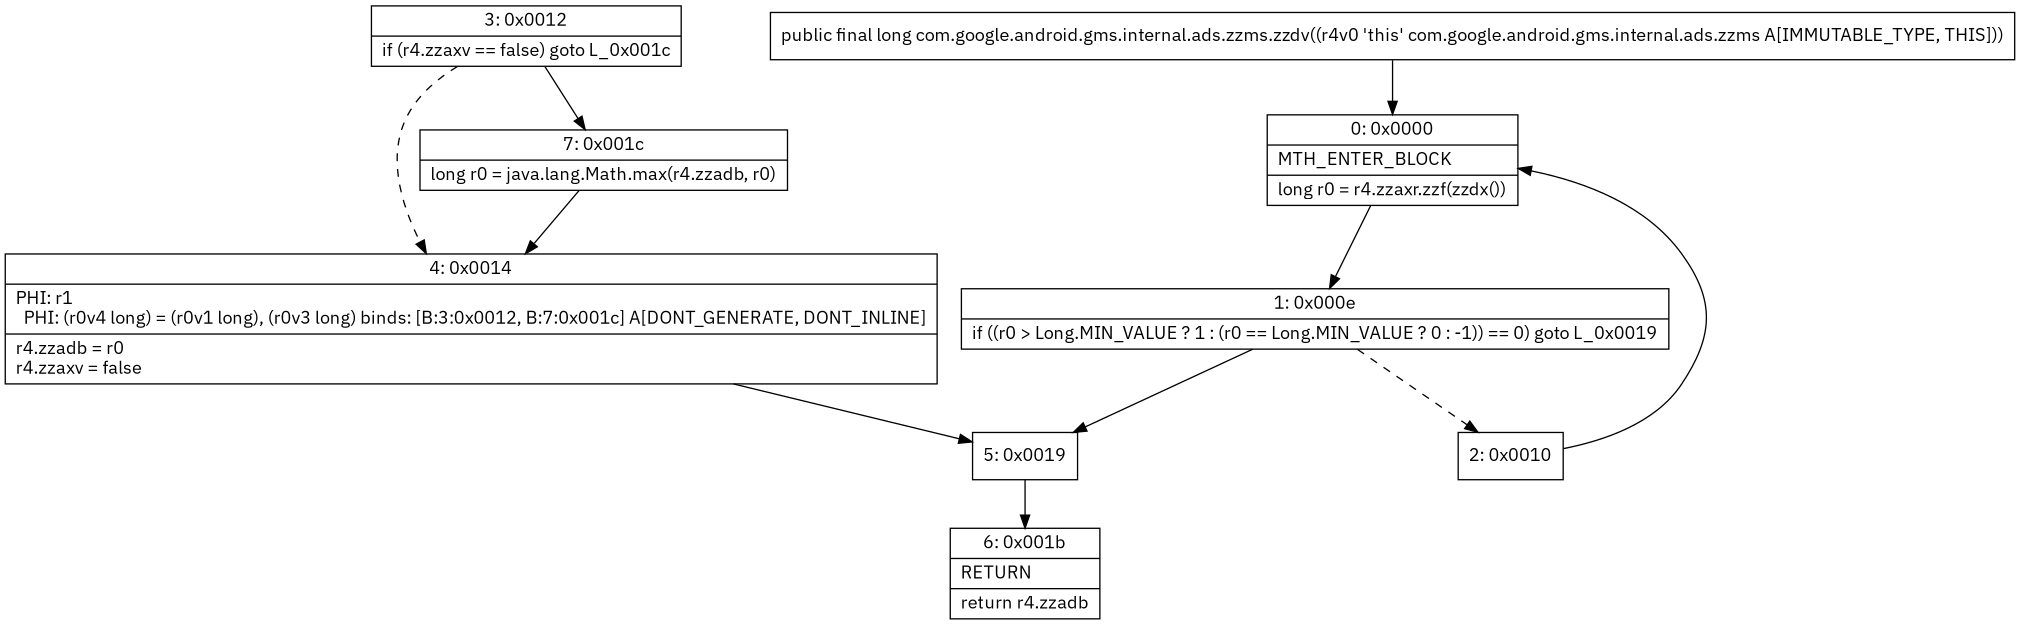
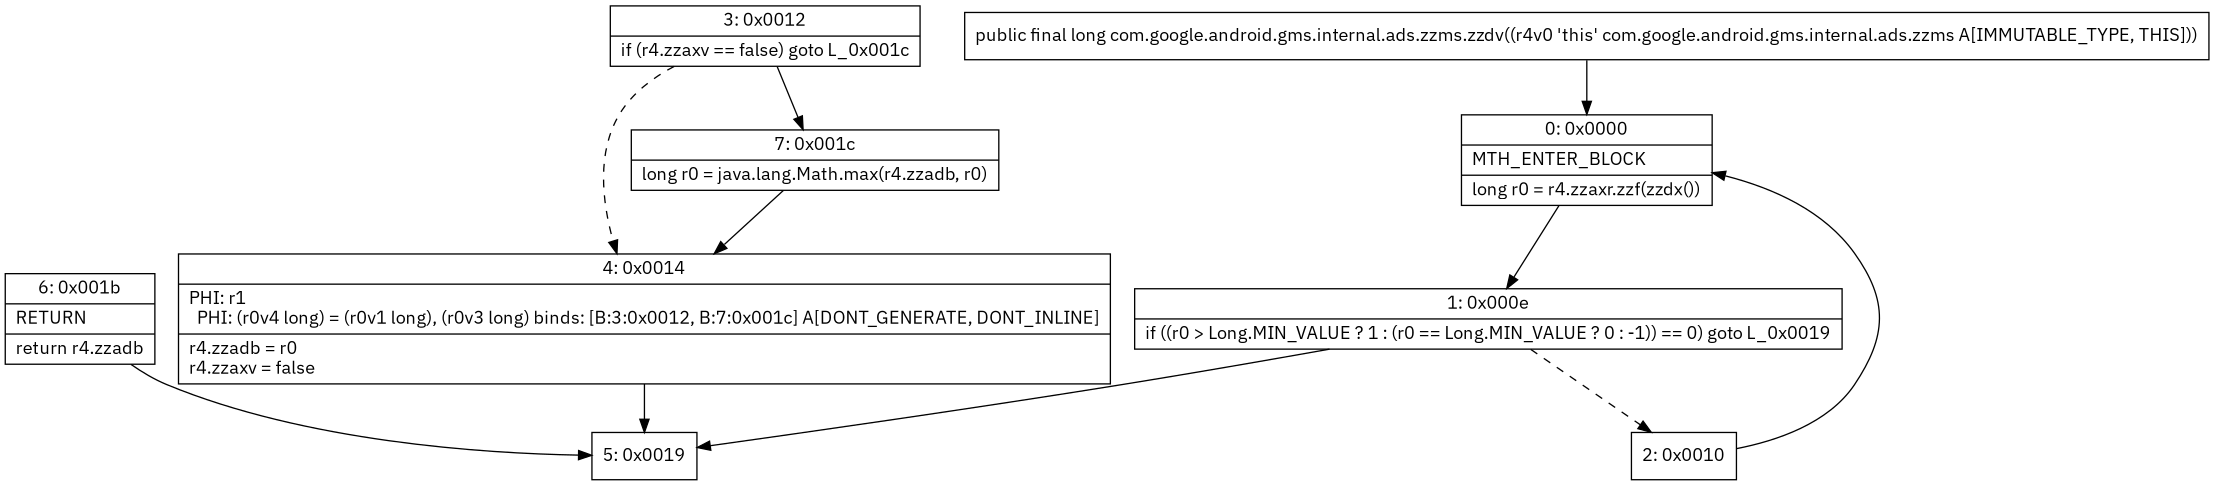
(1025, 498) -> (349, 434)
